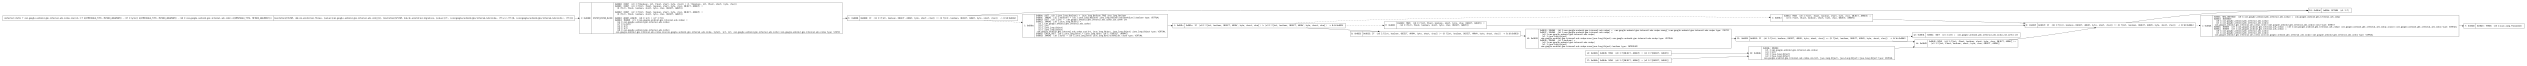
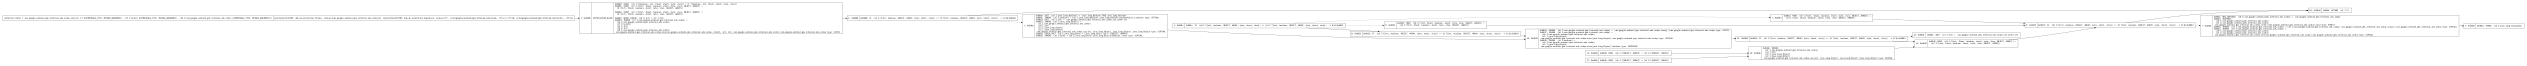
(1169, 26) -> (1346, 37)
